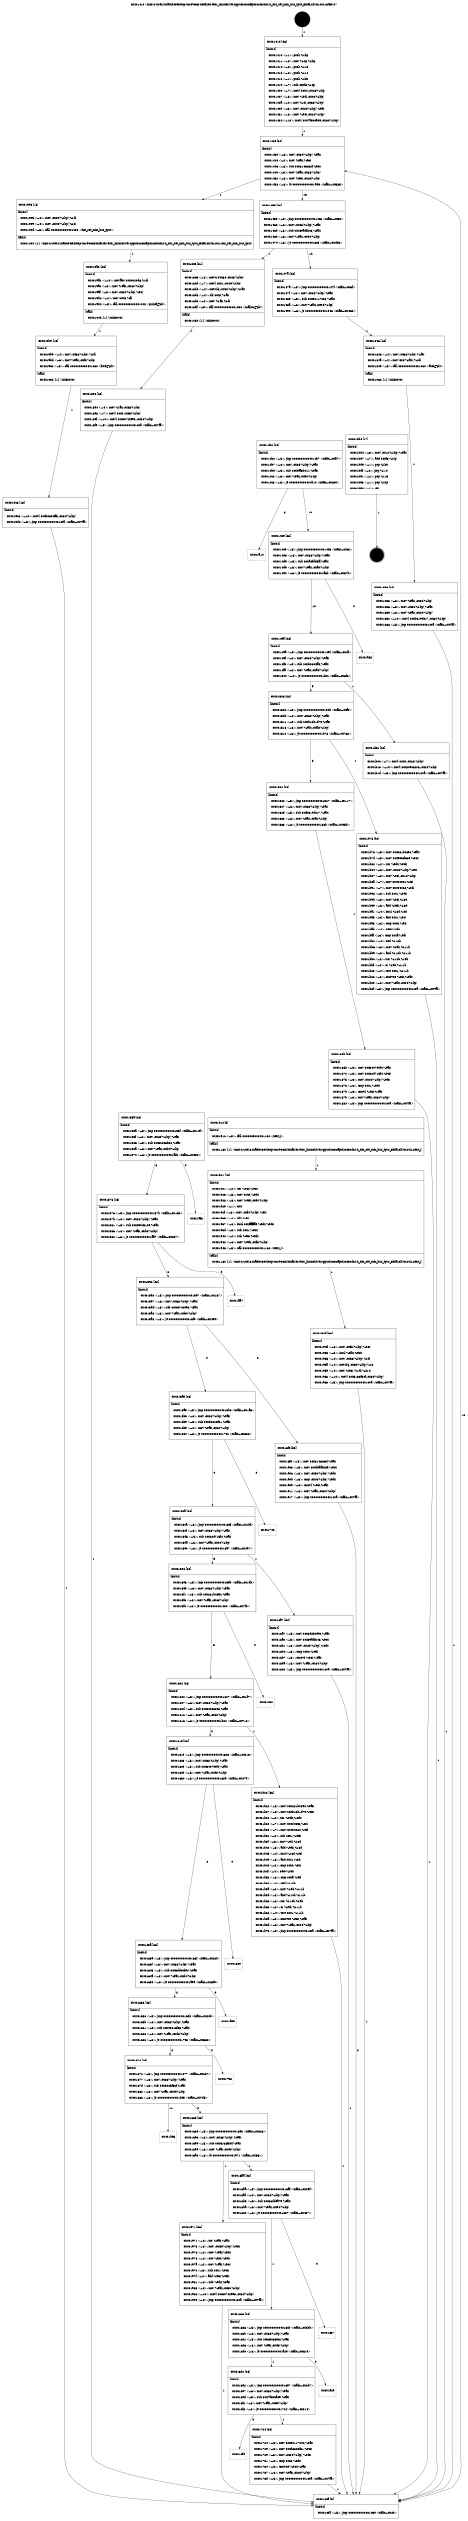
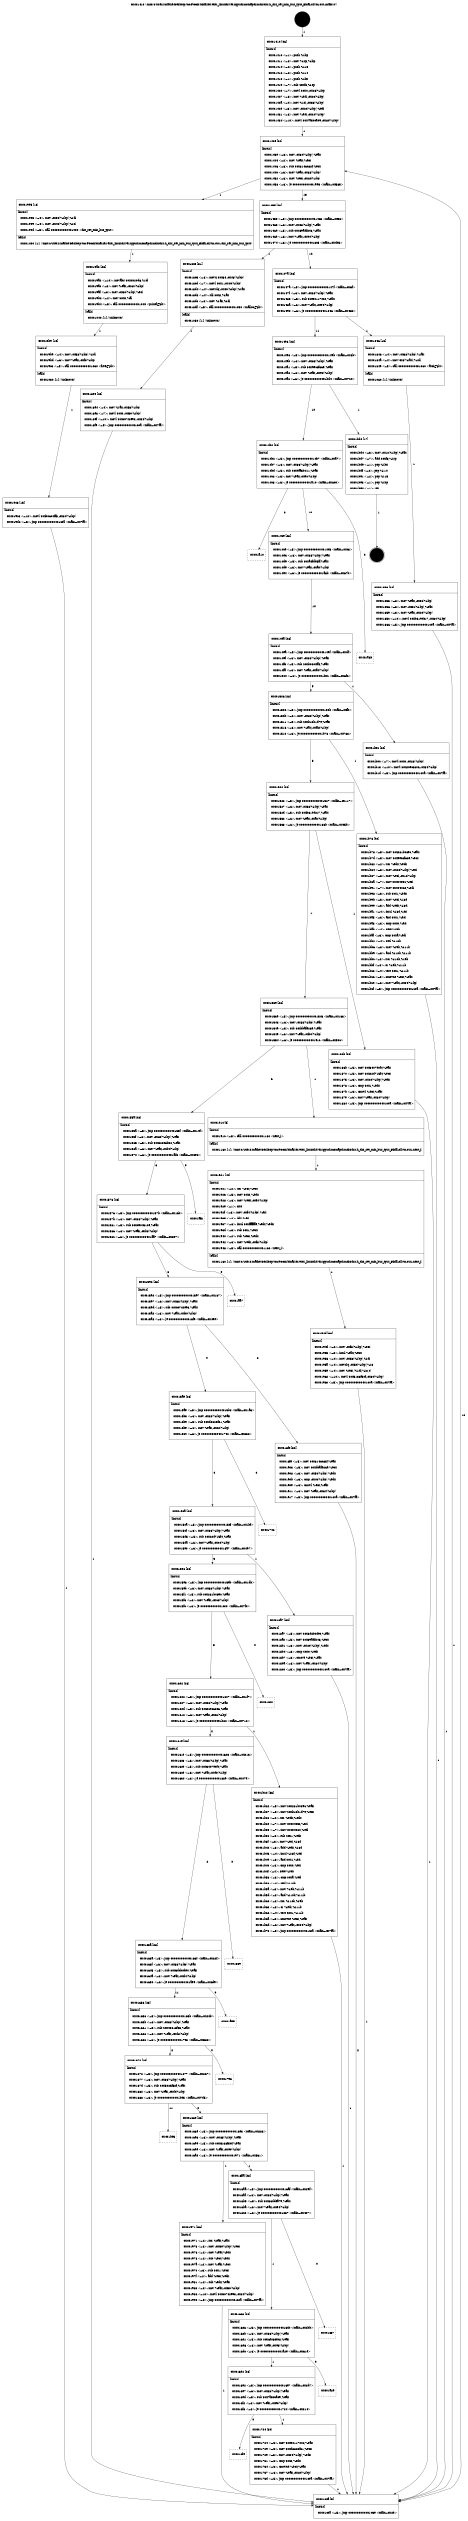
none -> (315, 361)
(344, 615) -> (362, 564)
none -> (304, 1022)
(176, 1993) -> (176, 1993)
